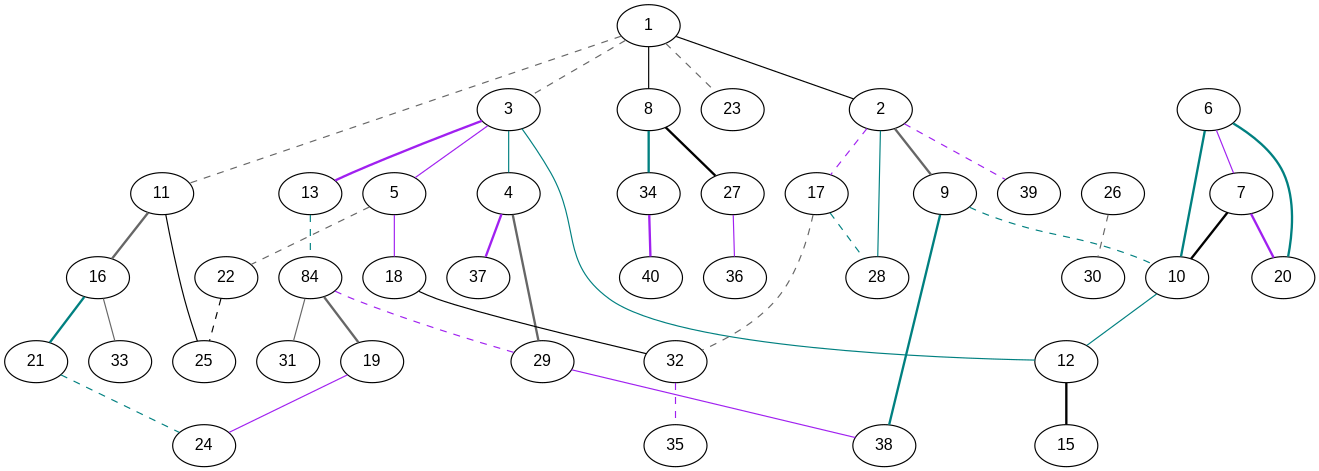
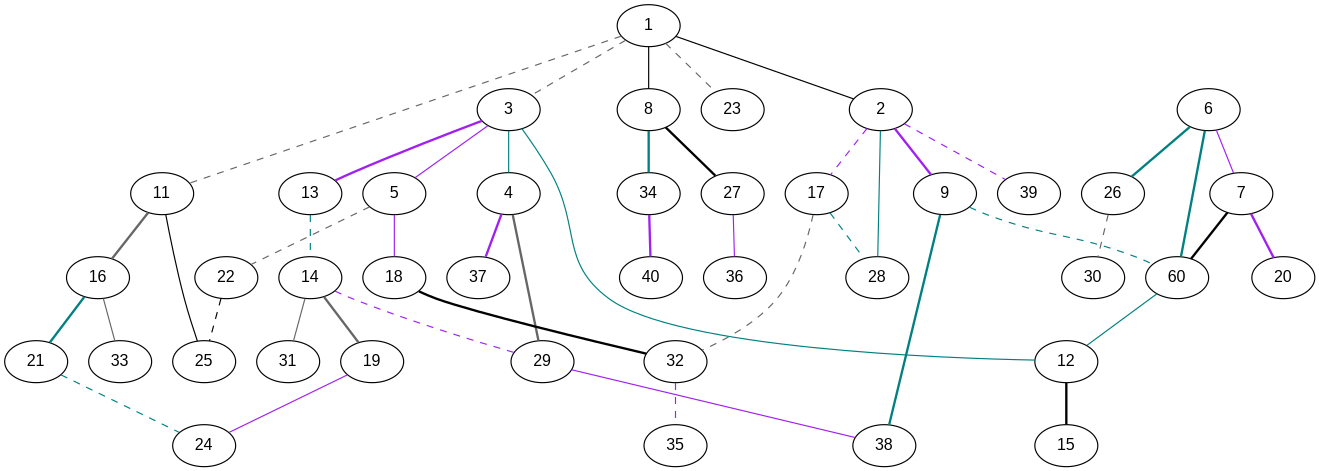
(913, 152) -> (913, 152)
(1286, 179) -> (1161, 152)
(310, 278) -> (310, 278)
(1177, 278) -> (1177, 278)
(526, 324) -> (526, 324)
